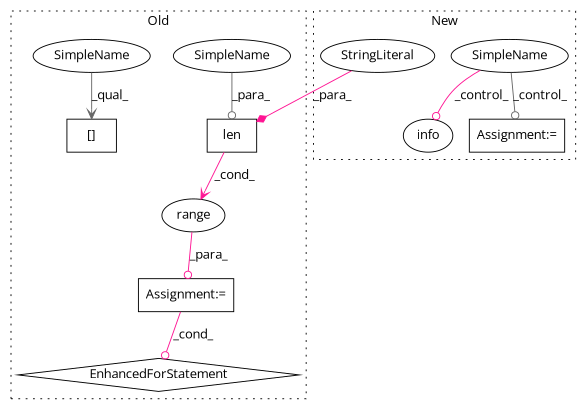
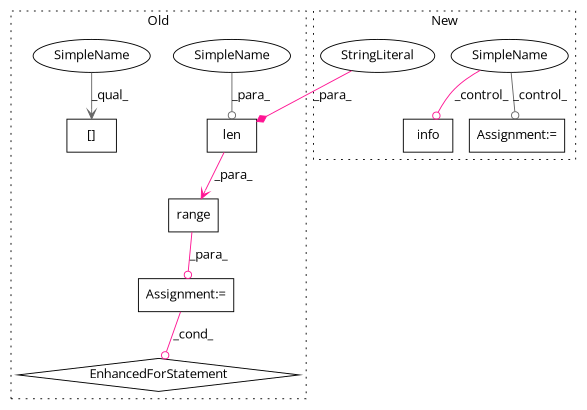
(428, 136) -> (428, 136)
(235, 176) -> (234, 176)
(193, 215) -> (193, 215)
